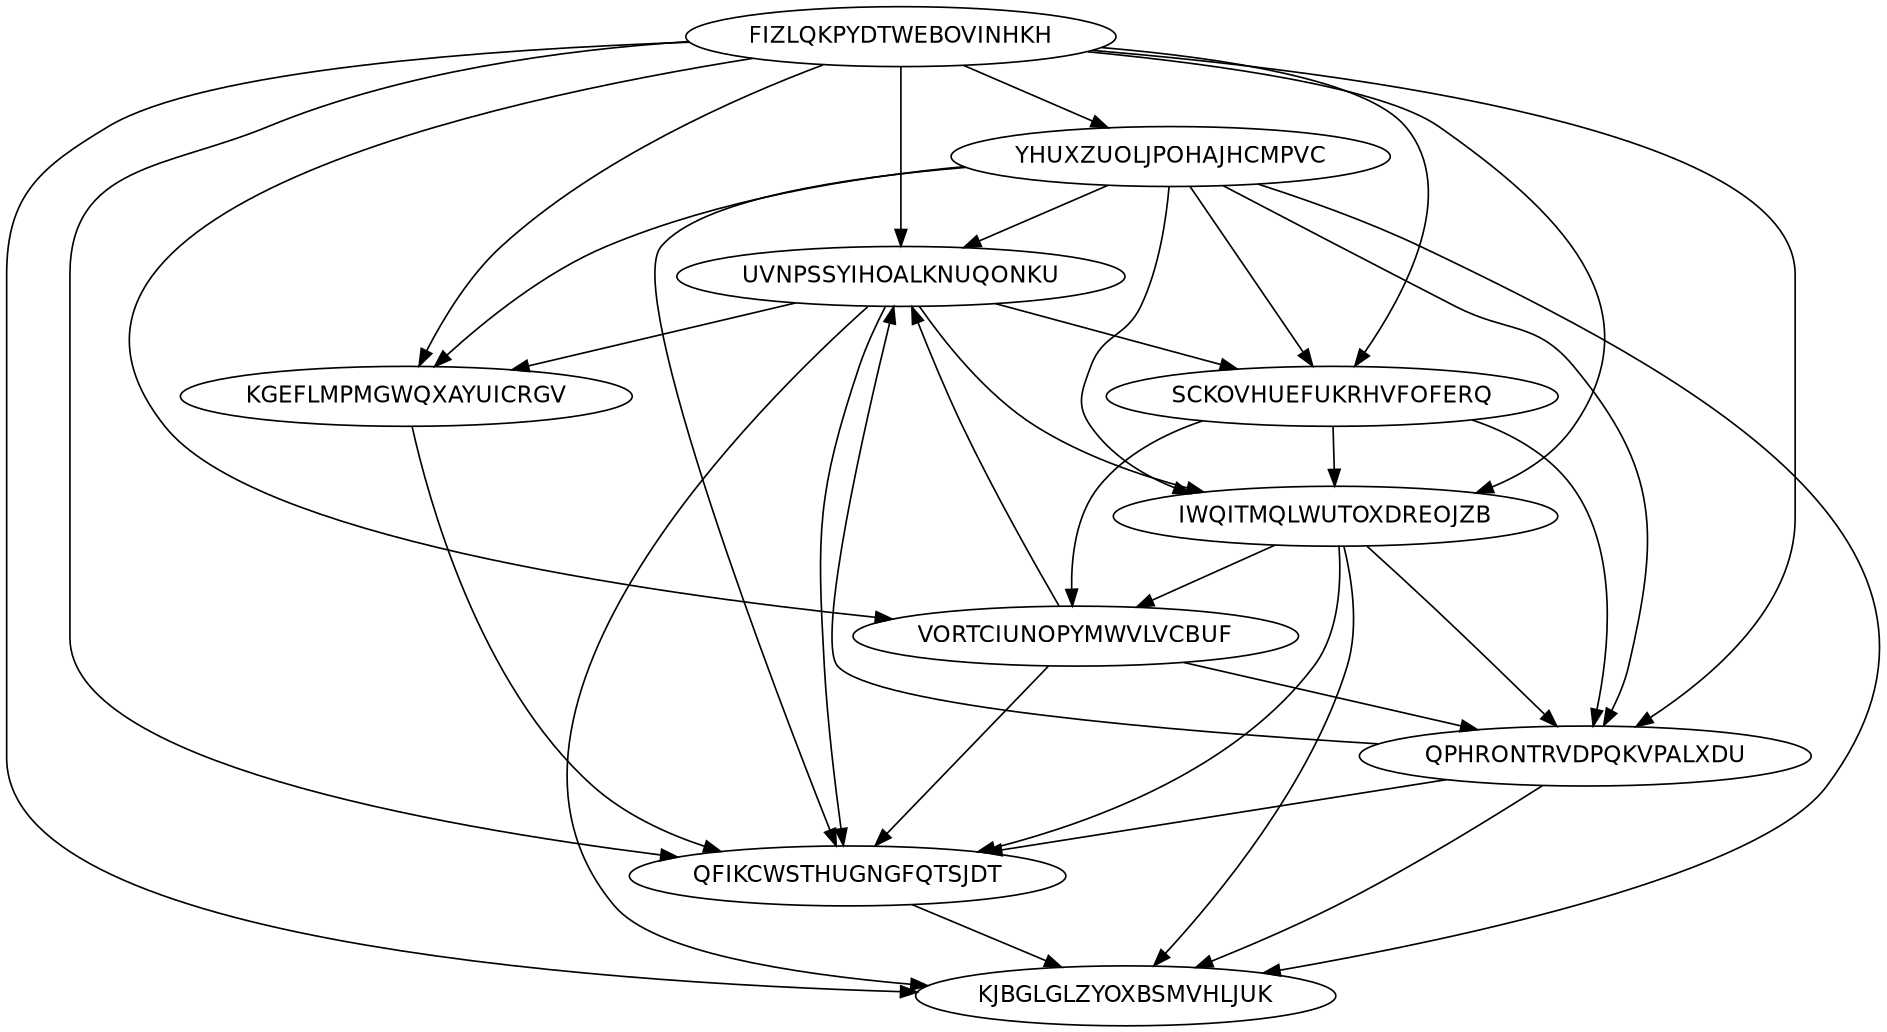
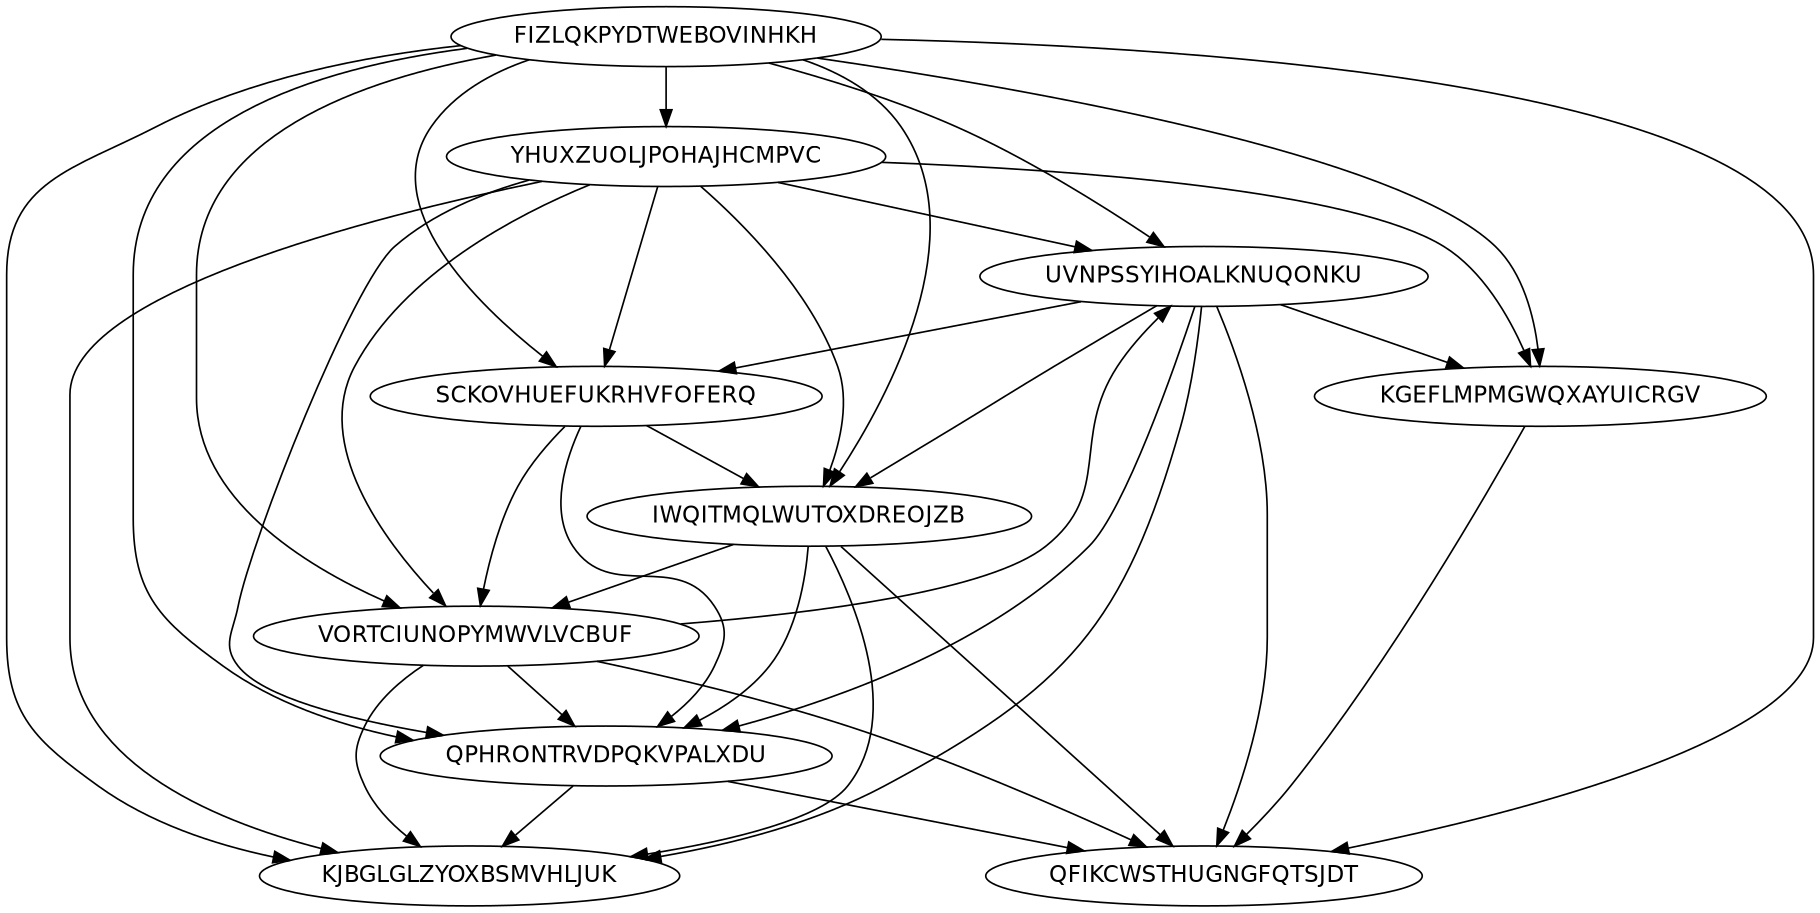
(677, 390) -> (367, 346)
(932, 698) -> (1038, 590)
(979, 933) -> (357, 746)
